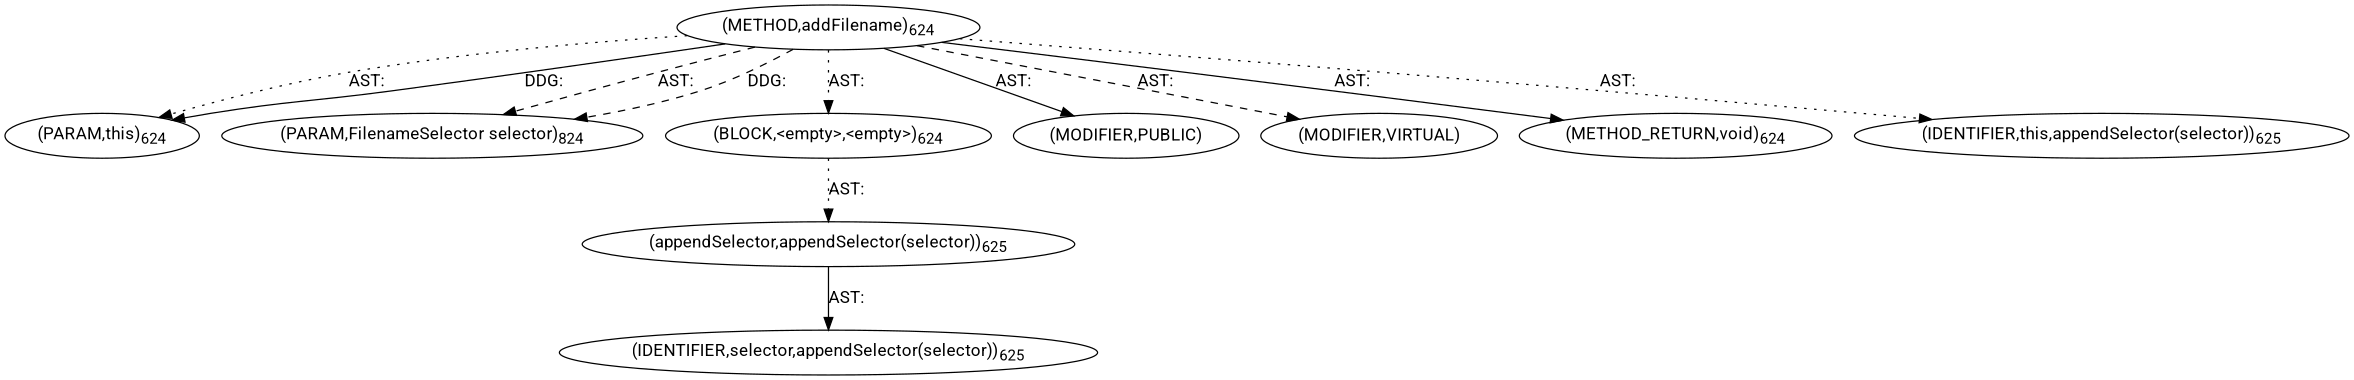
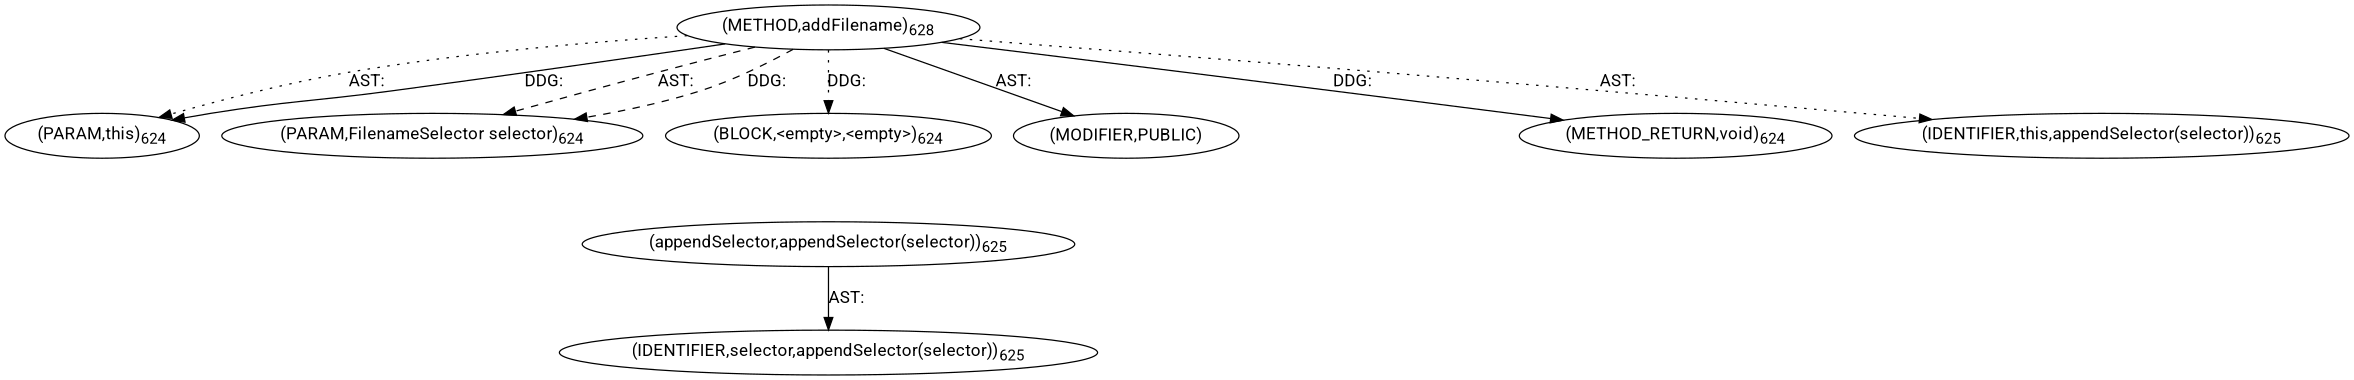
(922, 26) -> (922, 26)
(850, 82) -> (850, 82)
(1355, 82) -> (1355, 82)
(571, 134) -> (571, 134)
(1379, 136) -> none
(828, 184) -> none
